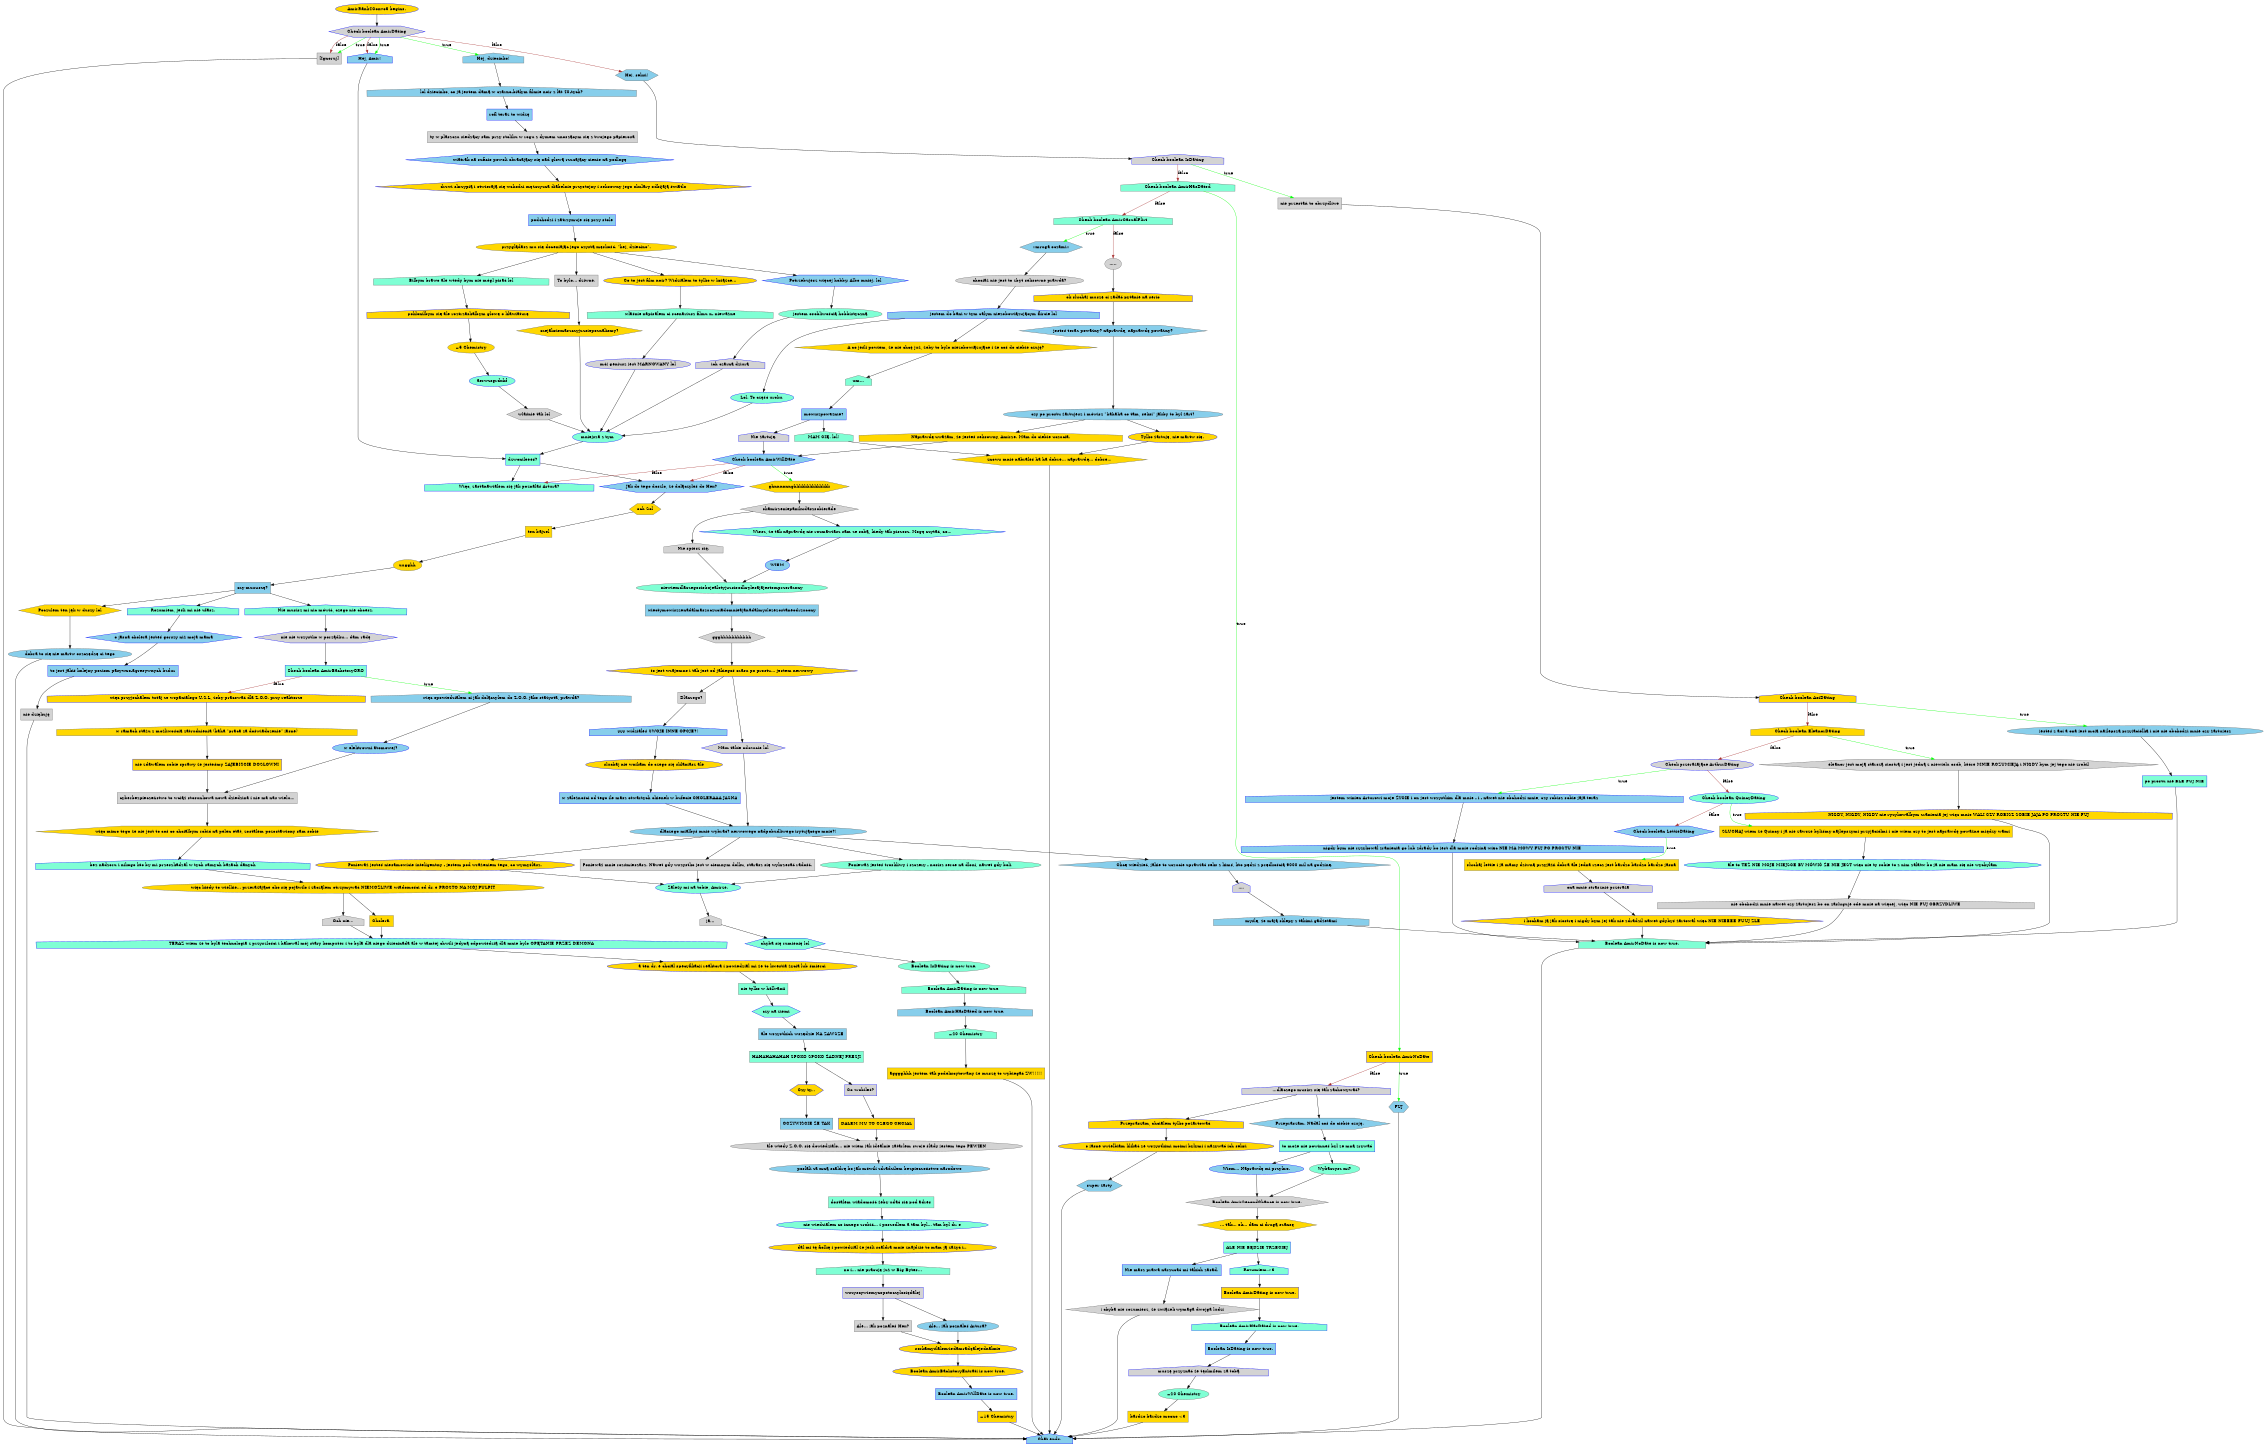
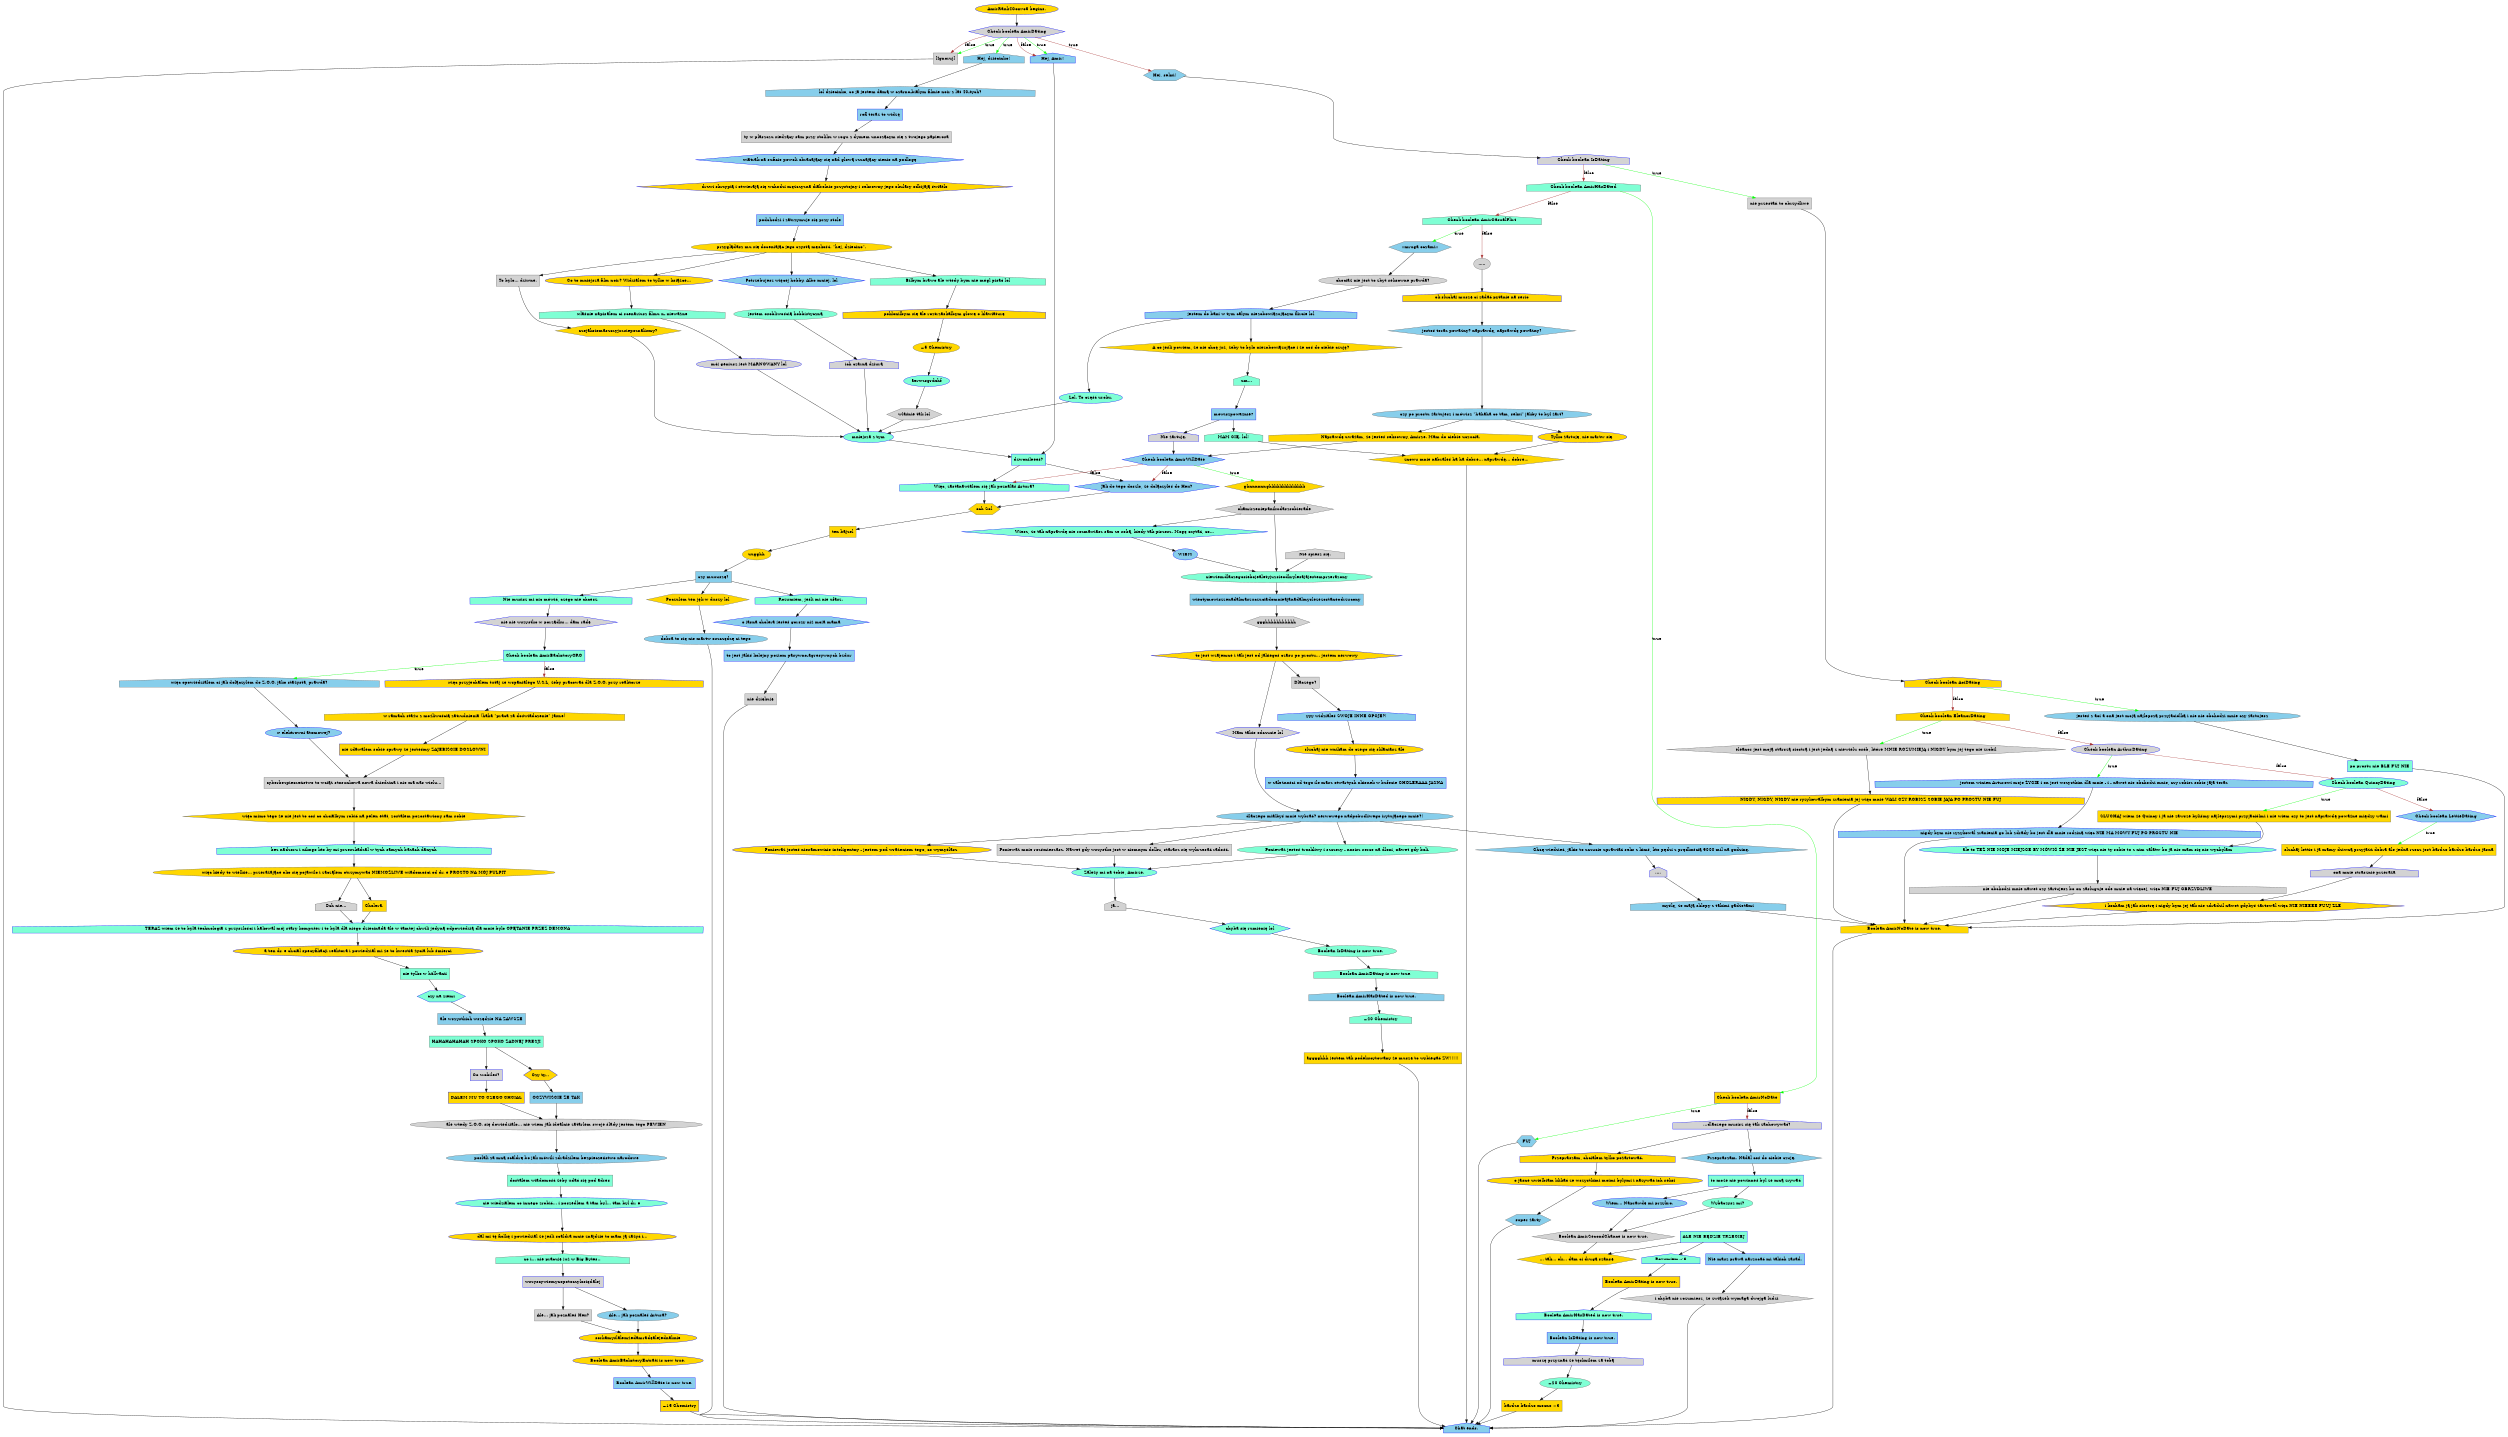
(497, 45) -> (1074, 45)
(680, 281) -> (629, 281)
none -> (984, 496)
(717, 517) -> (1276, 542)
(1702, 765) -> (2116, 750)
(1642, 944) -> (1904, 929)
(1257, 1235) -> (1646, 1248)
